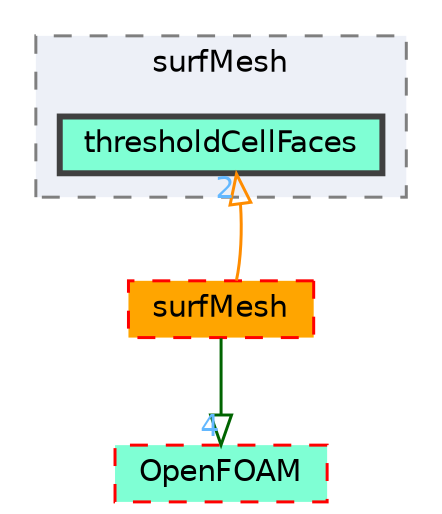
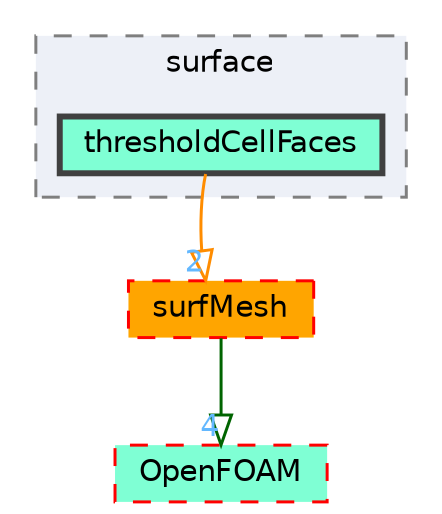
(221, 64) -> (221, 64)
(241, 243) -> (201, 216)
